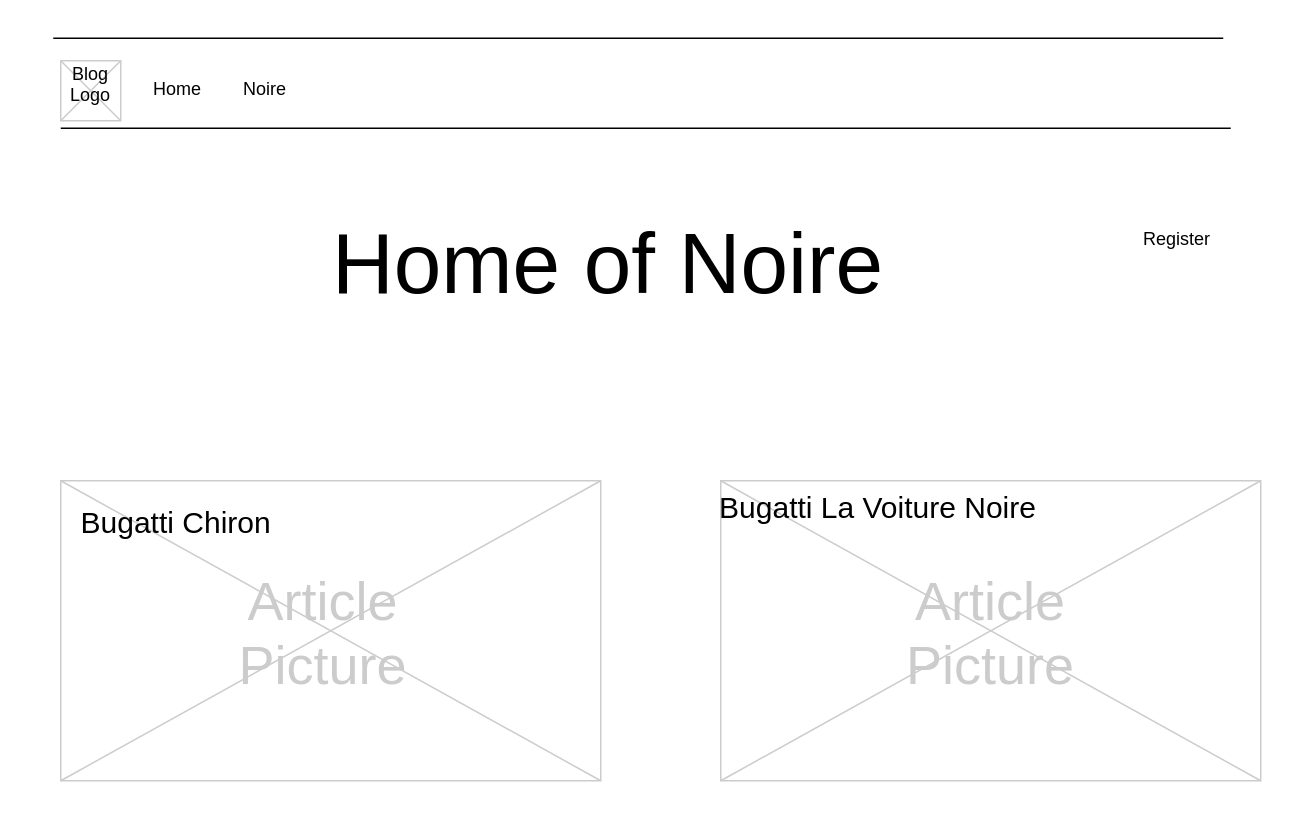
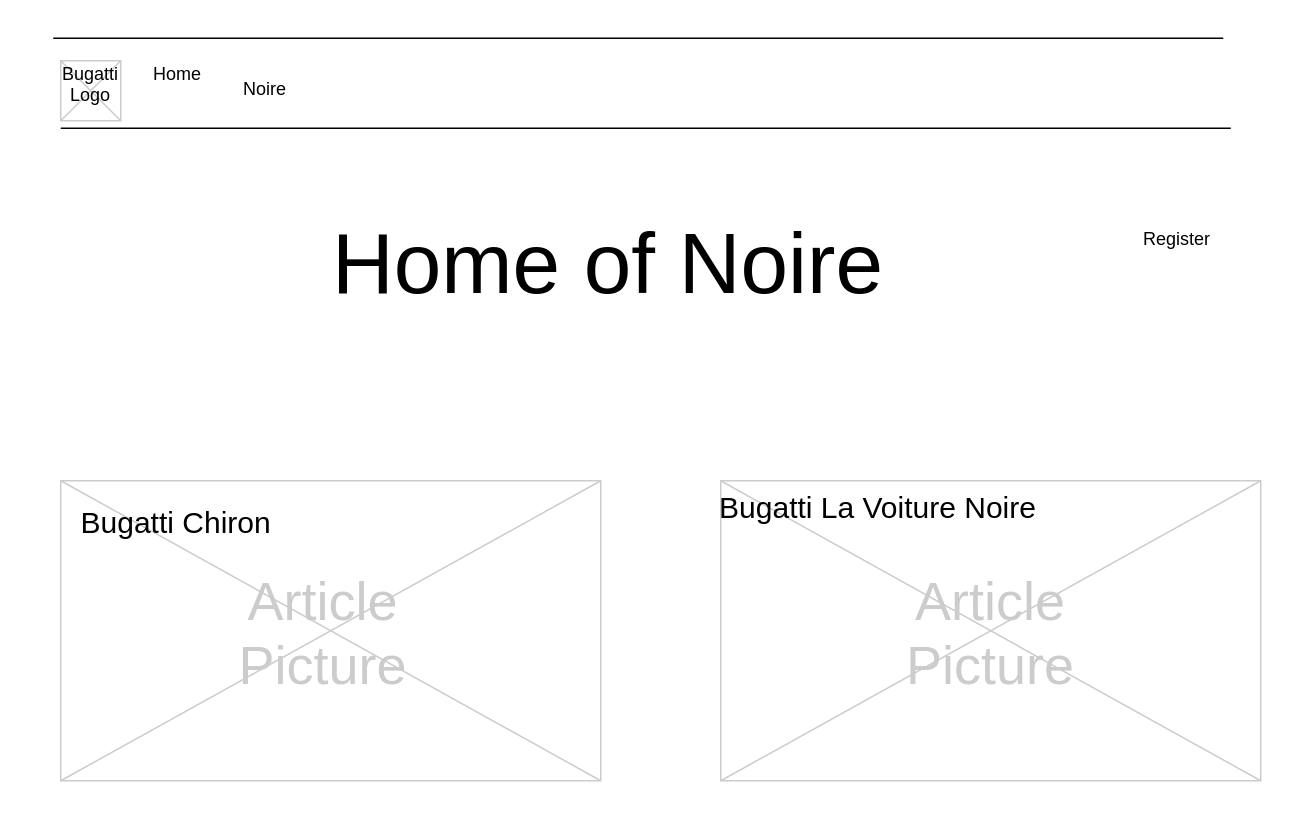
(90, 74) -> (90, 74)
(173, 91) -> (173, 76)
